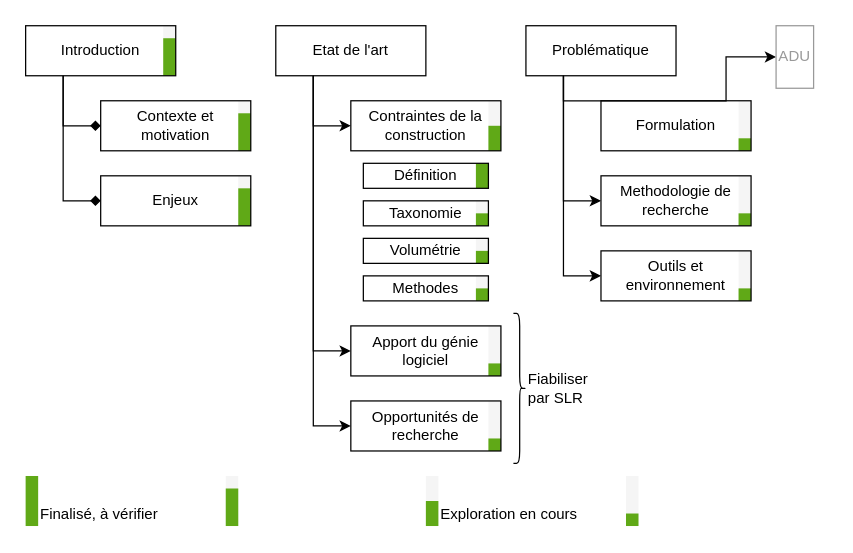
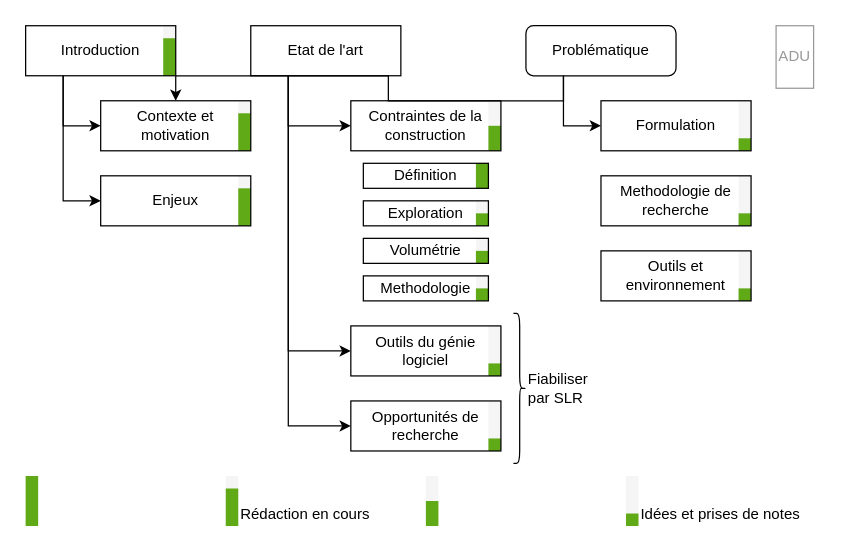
(351, 51) -> (326, 51)
(601, 51) -> (601, 51)
(726, 59) -> (579, 126)
(90, 126) -> (91, 126)
(90, 201) -> (91, 201)
(579, 201) -> (218, 76)
(426, 213) -> (426, 213)
(563, 254) -> none
(426, 288) -> (426, 288)
(426, 351) -> (426, 351)
(132, 501) -> none
none -> (332, 501)
(532, 501) -> none
none -> (732, 501)
